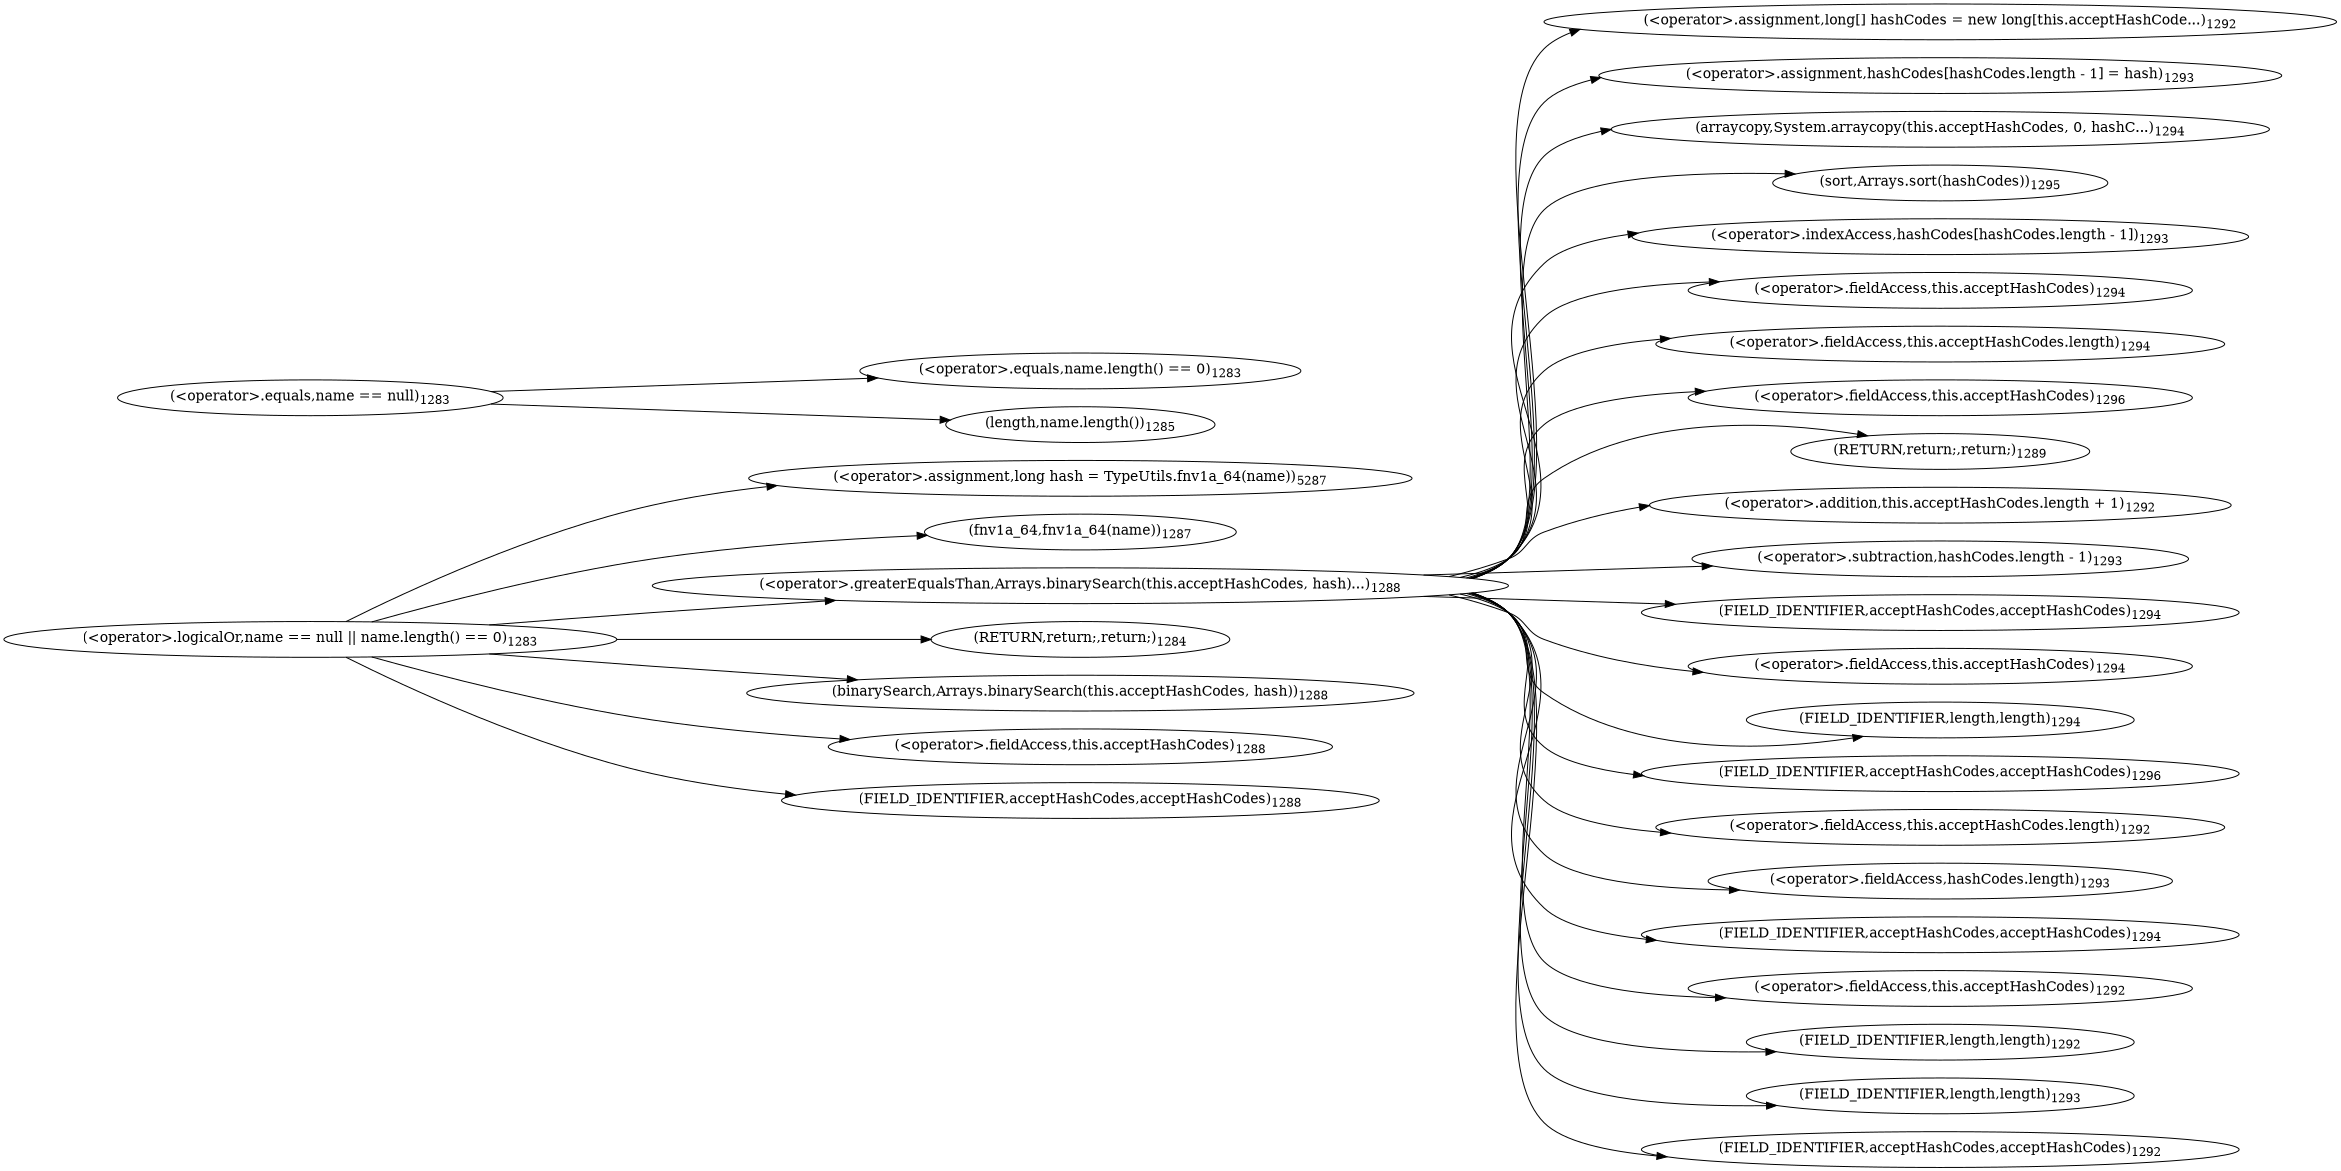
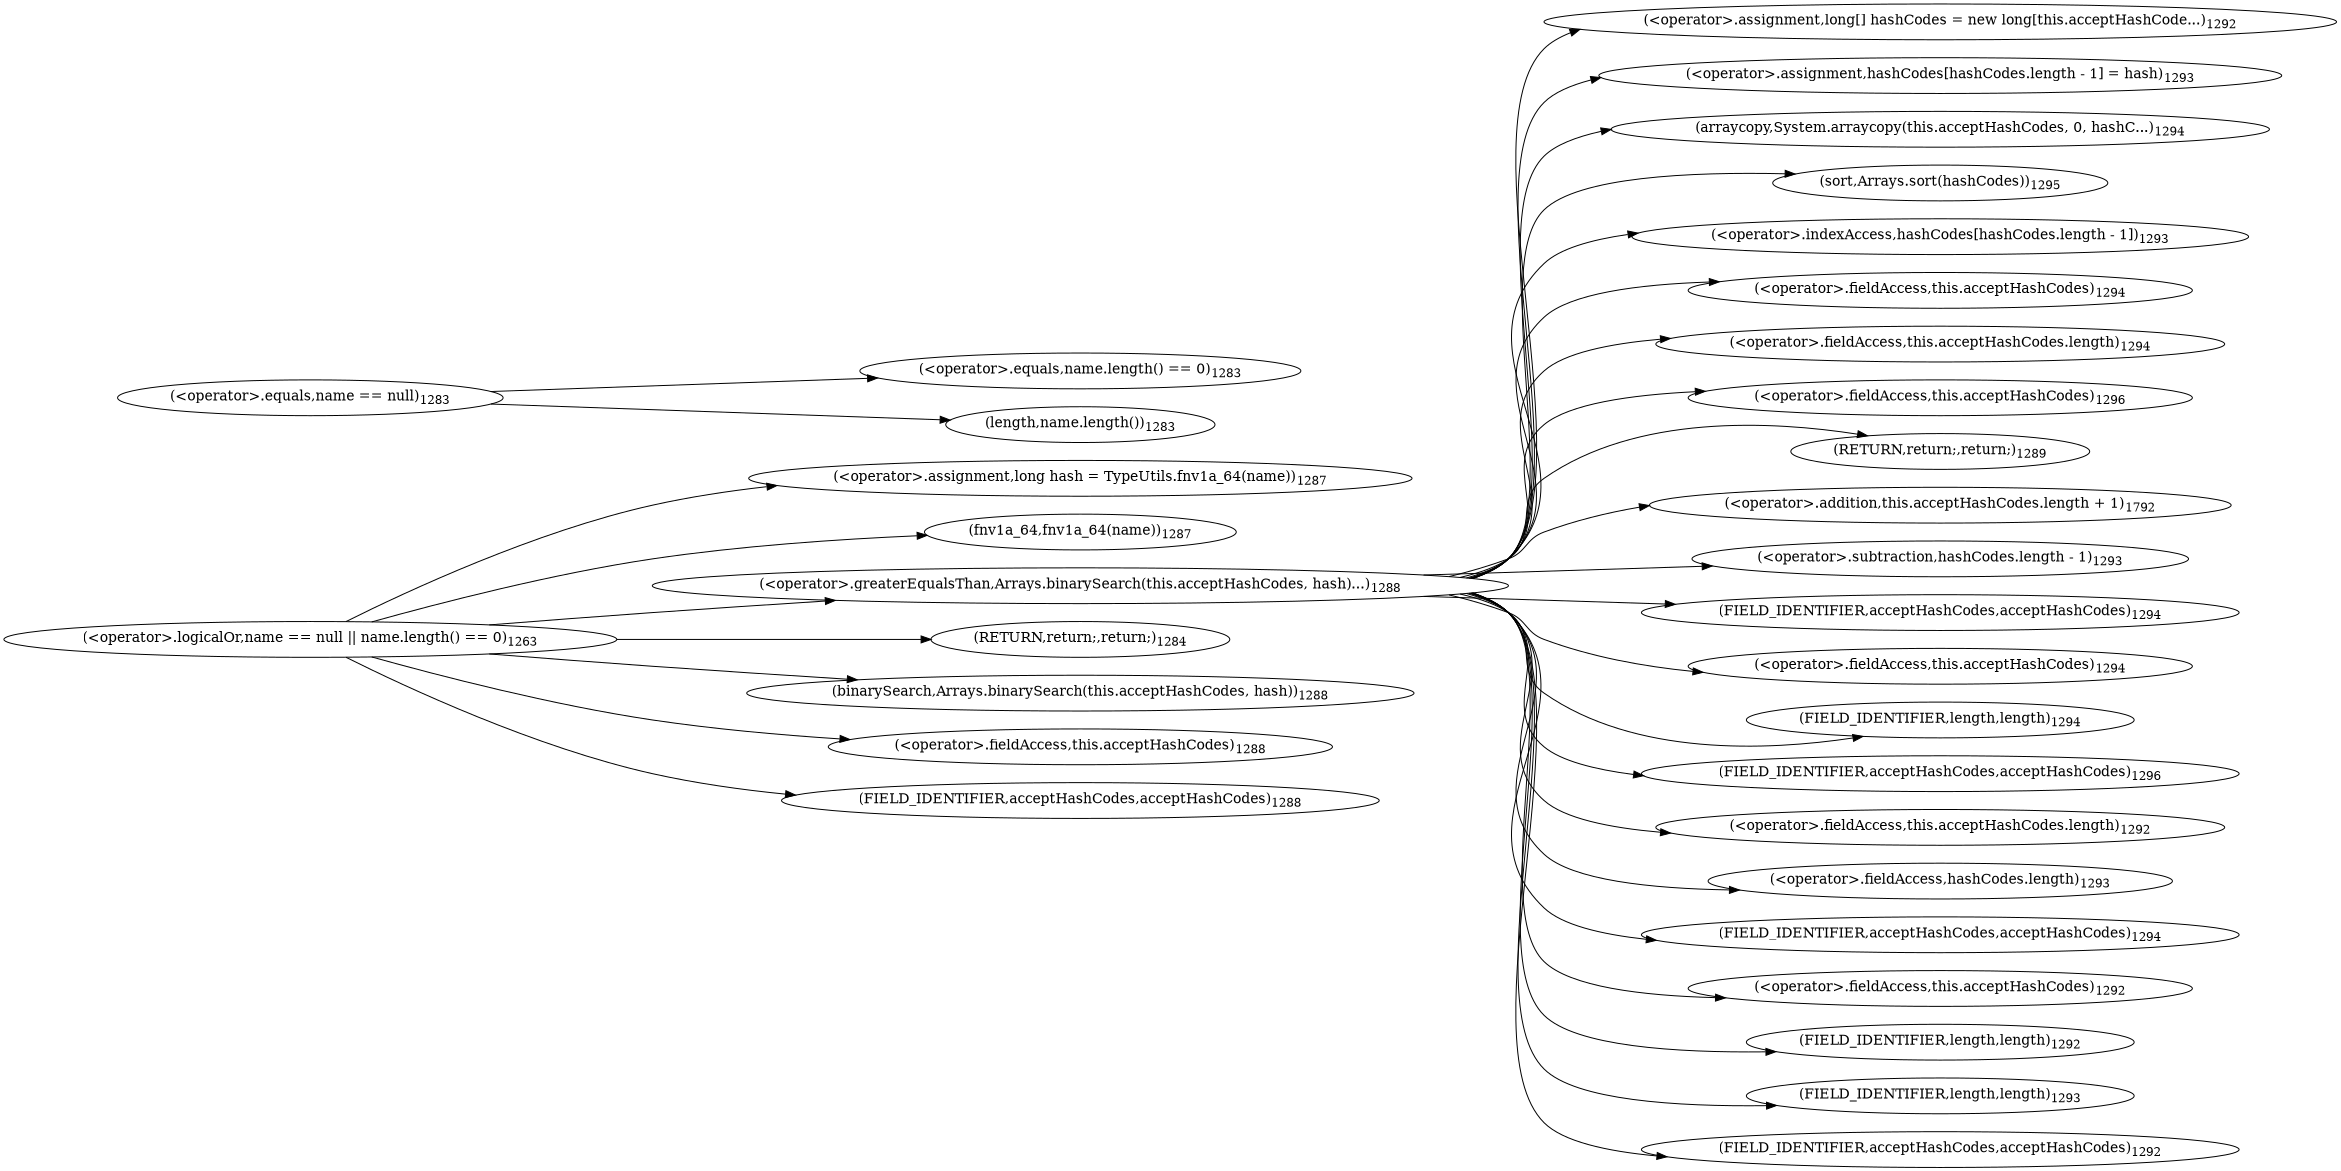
(1160, 423) -> (1160, 423)
(1312, 477) -> (1312, 477)
(2141, 504) -> (2141, 504)
(523, 638) -> (523, 638)
